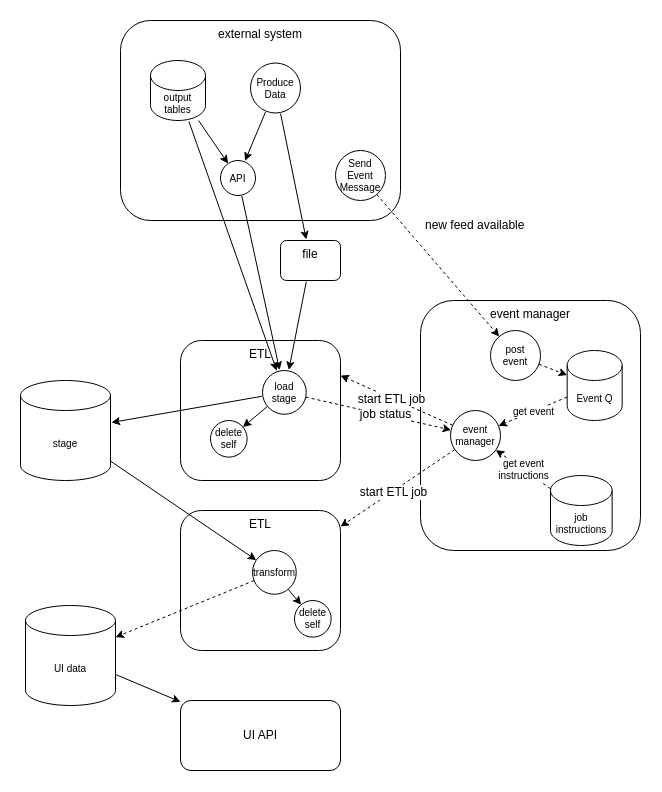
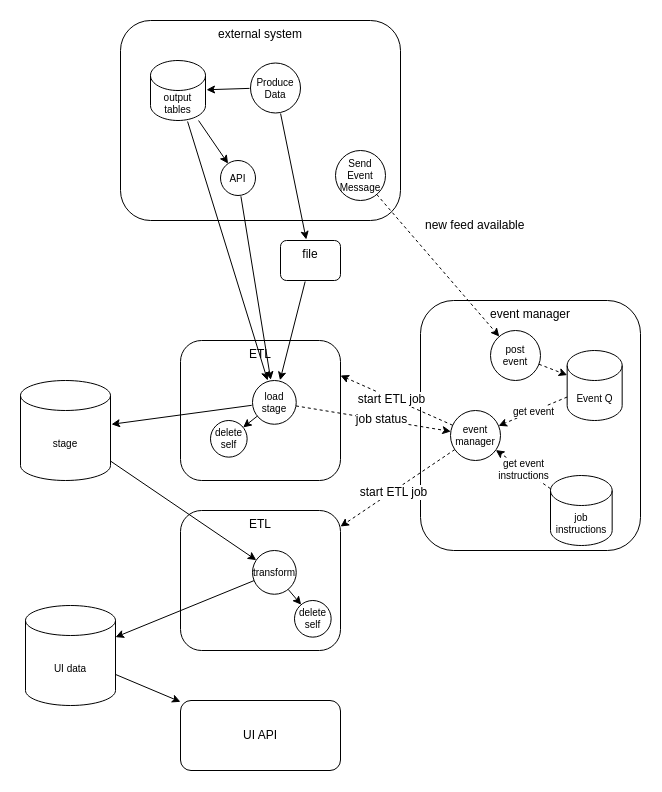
(256, 134) -> (231, 89)
(284, 392) -> (274, 402)
(187, 608) -> (187, 608)
